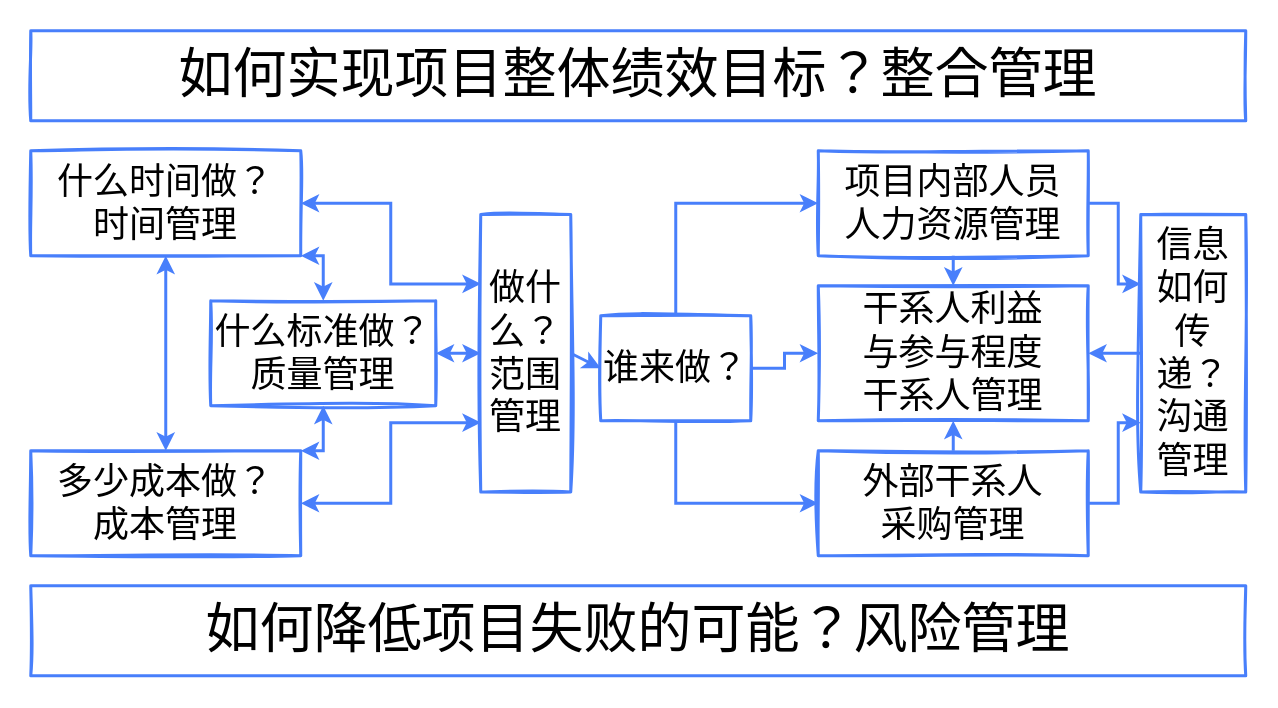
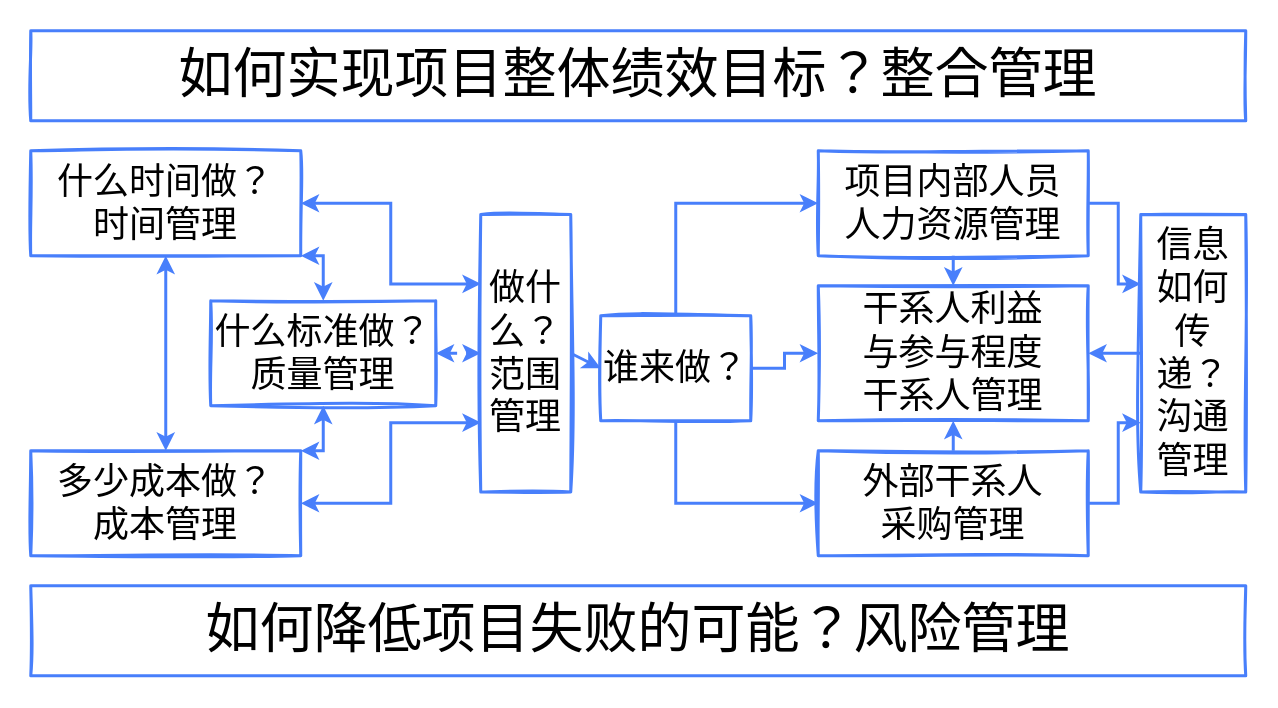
(461, 353) -> (461, 353)
